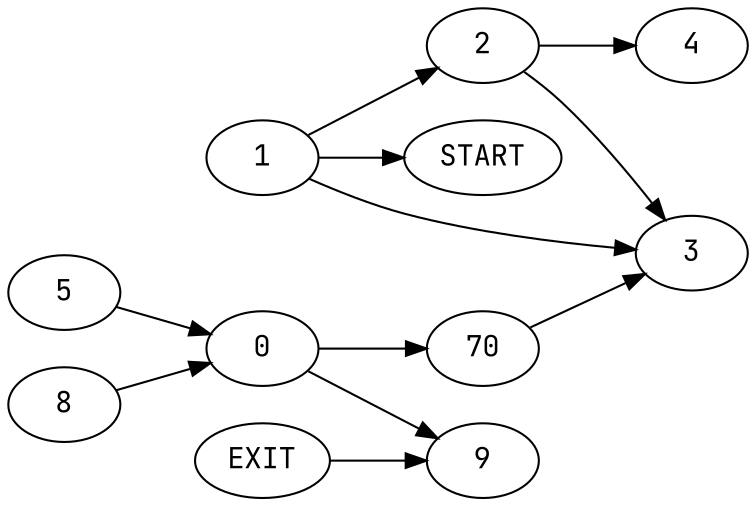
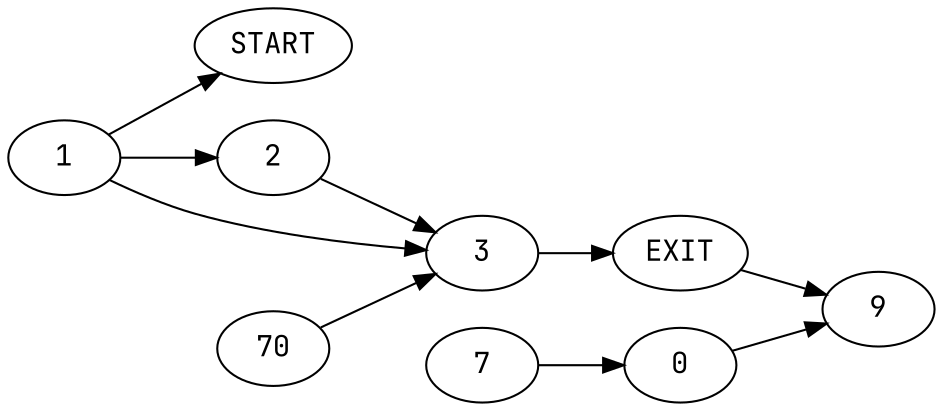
(692, 46) -> none
none -> (565, 253)
(64, 293) -> none
(362, 349) -> none
(64, 405) -> (482, 365)
